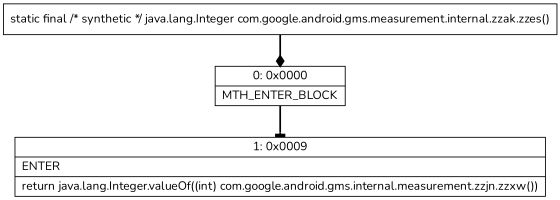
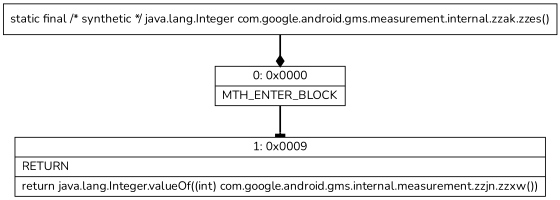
(41, 166) -> (46, 166)
